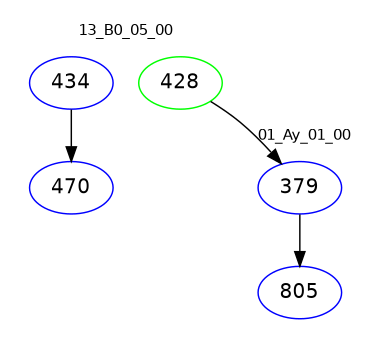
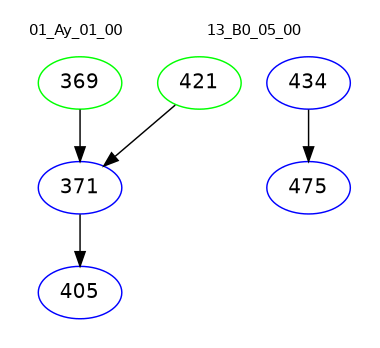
none -> (80, 83)
(180, 83) -> (199, 83)
(71, 188) -> (309, 188)
(300, 188) -> (80, 188)
(300, 293) -> (80, 293)
